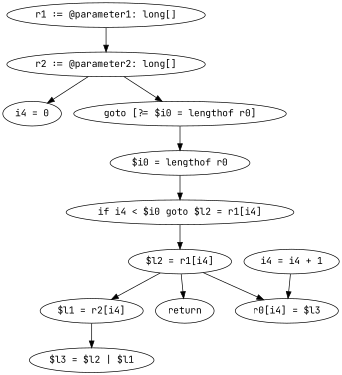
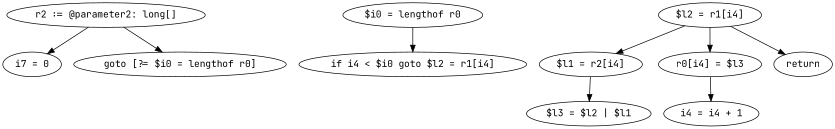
(106, 15) -> none
(32, 114) -> (32, 64)
(180, 135) -> none
(180, 234) -> none
(290, 283) -> (711, 86)
